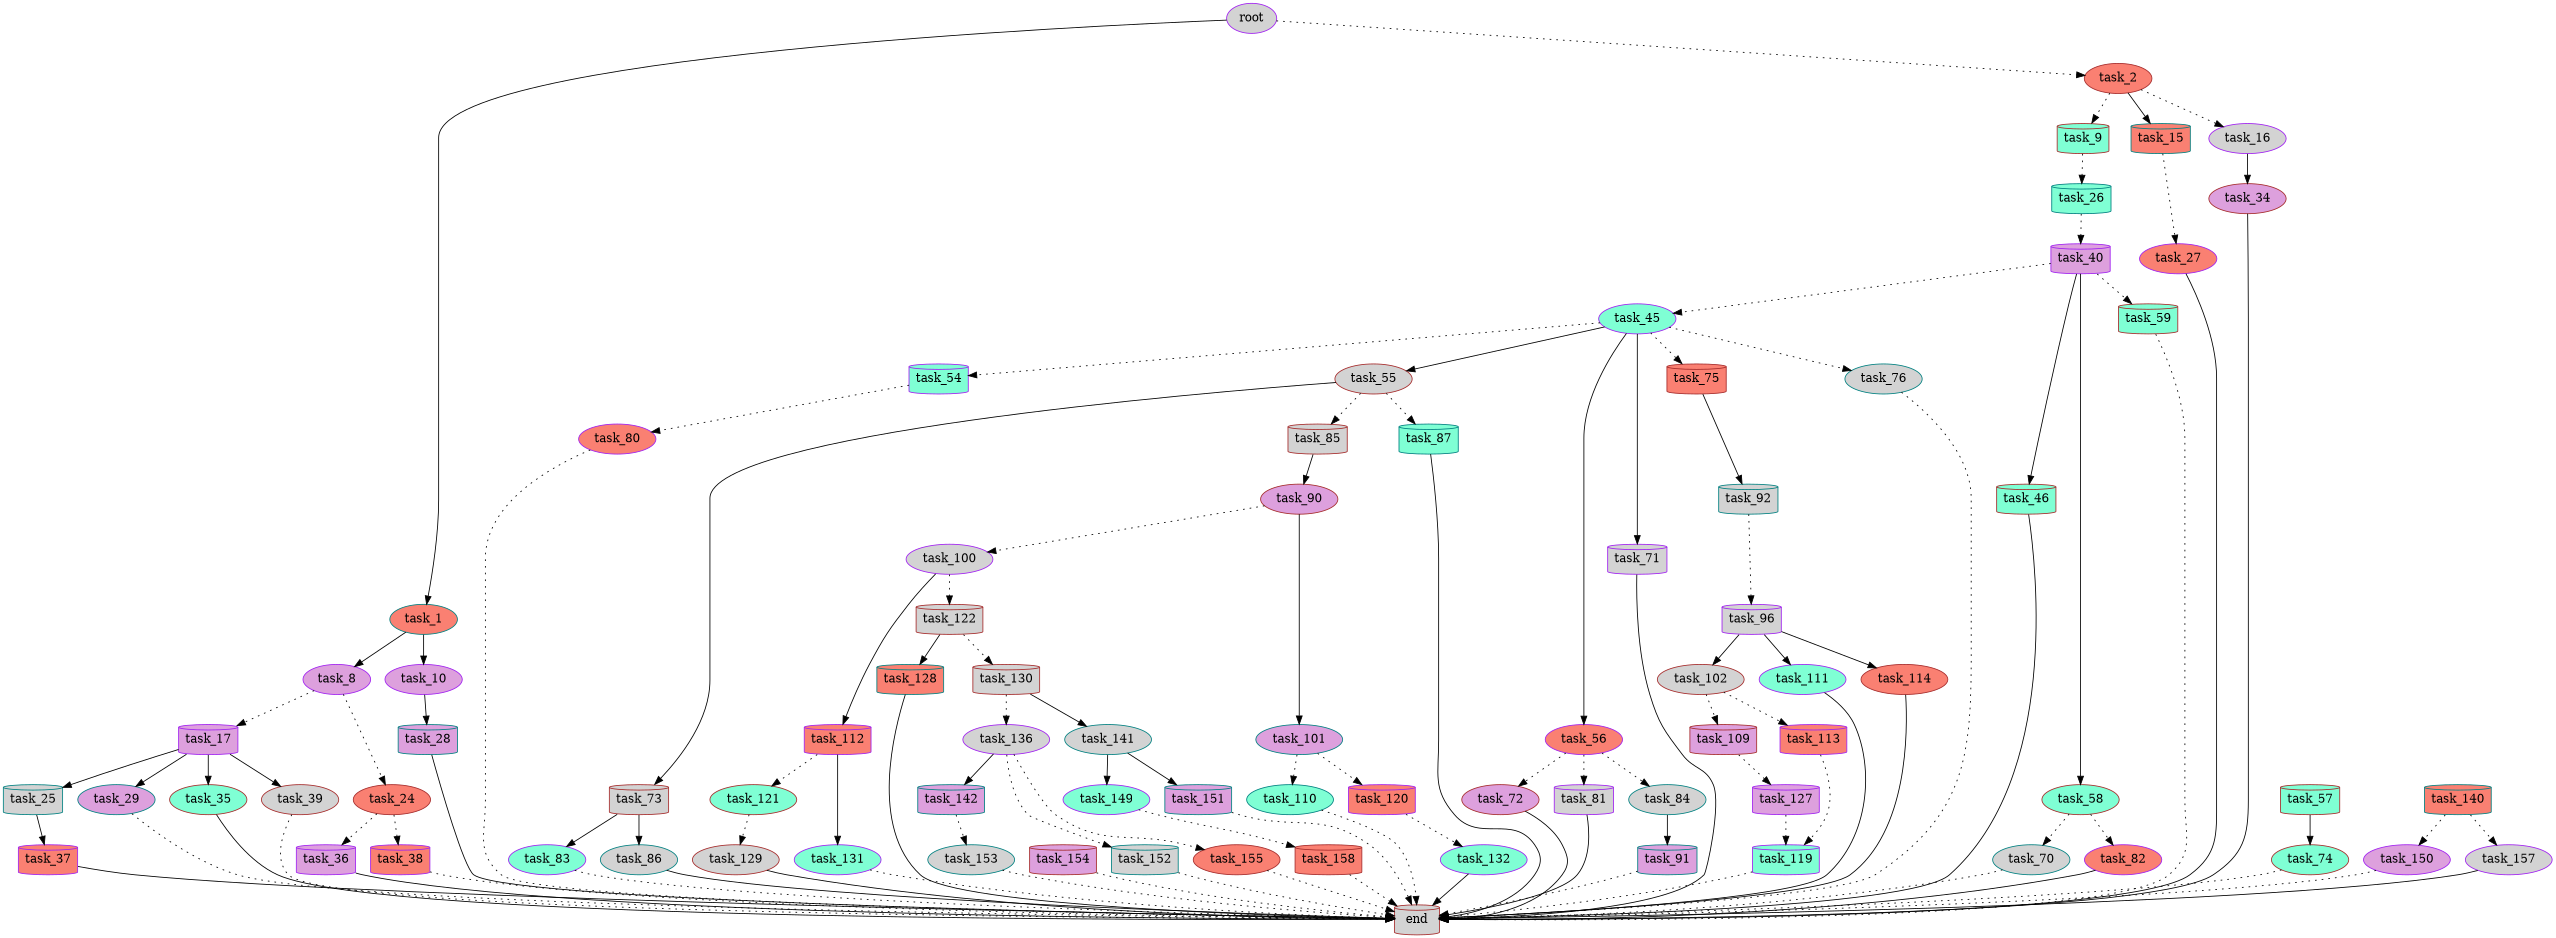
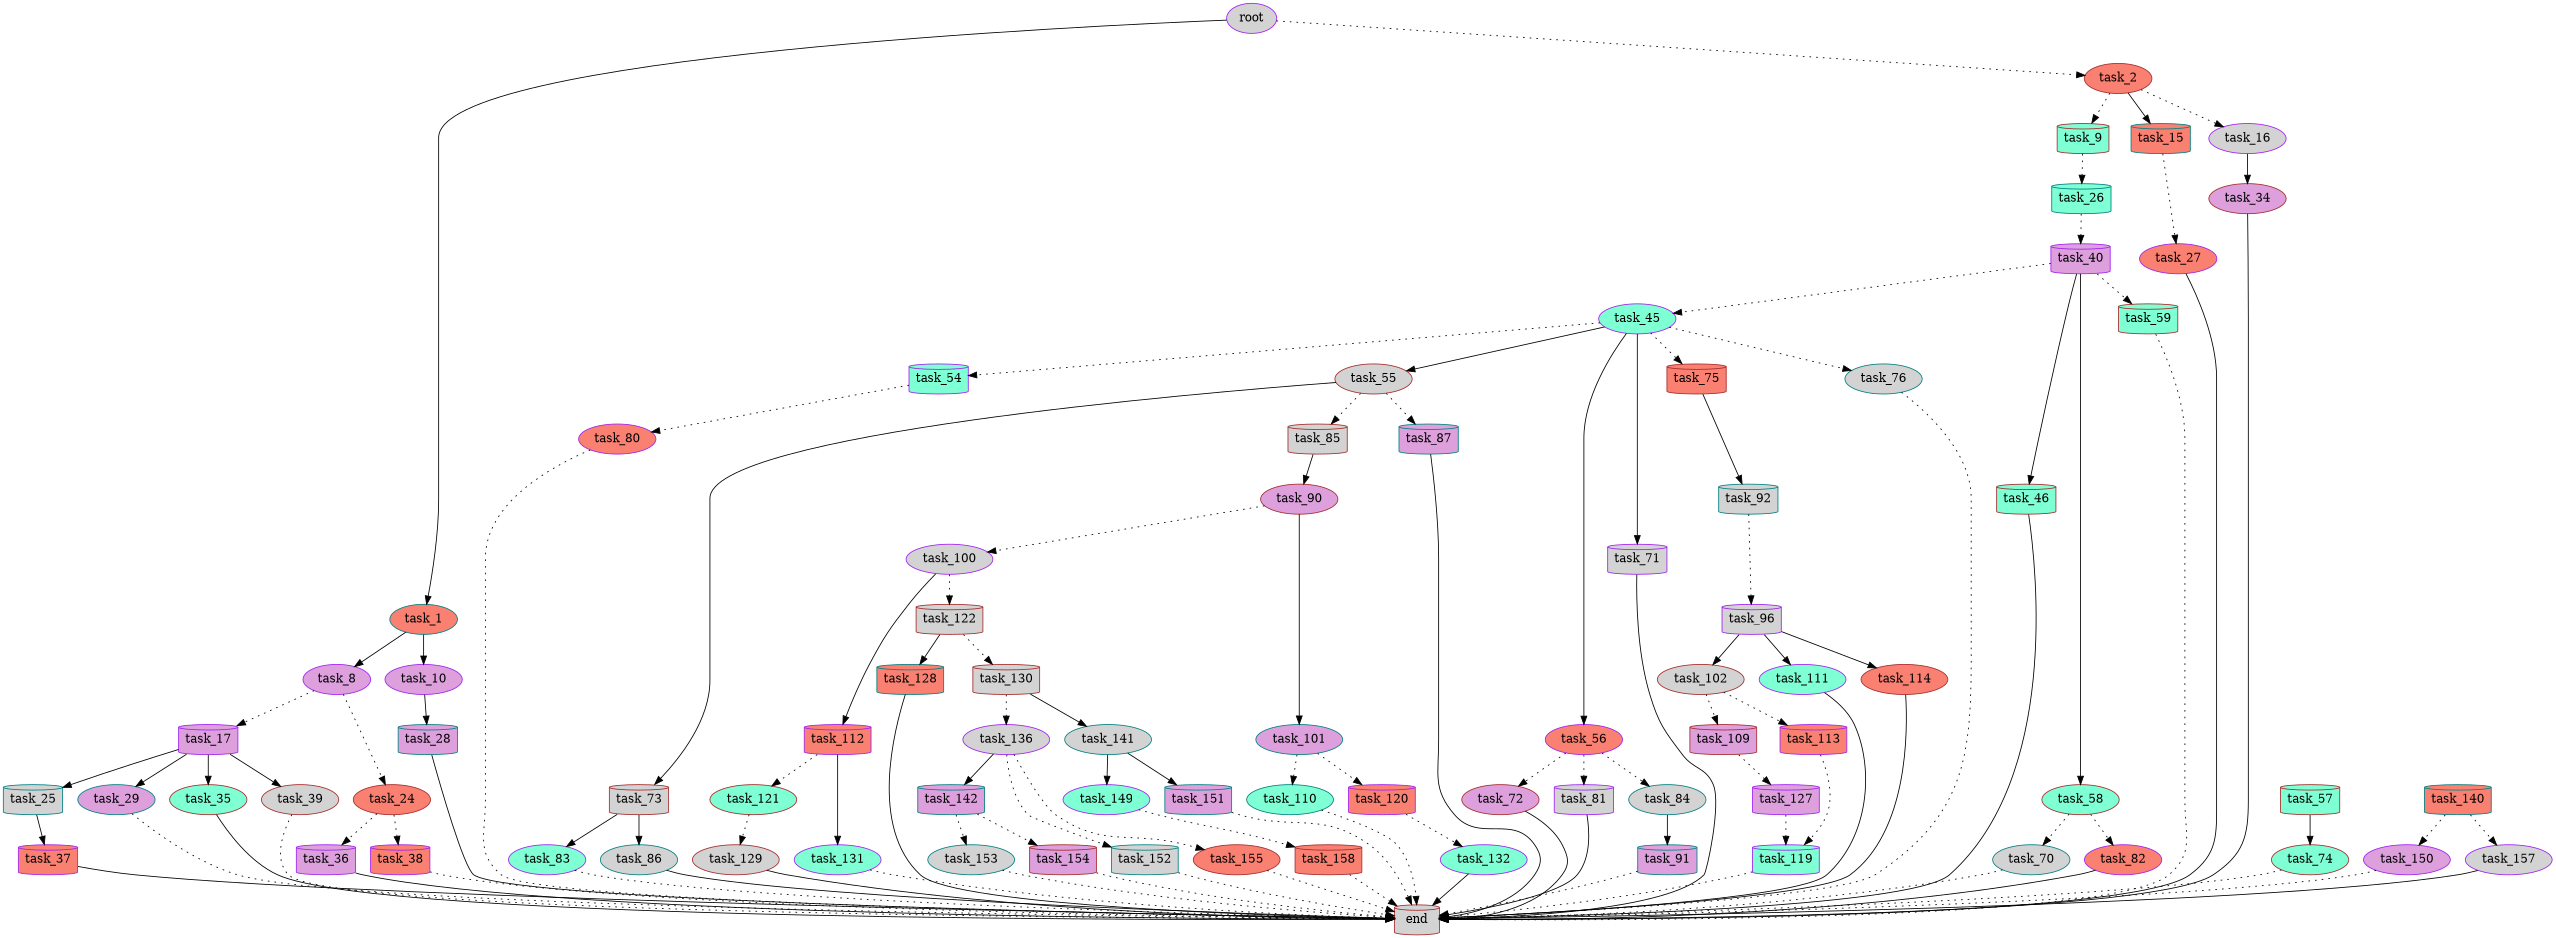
(1429, 439) -> (1429, 439)
none -> (1003, 828)
